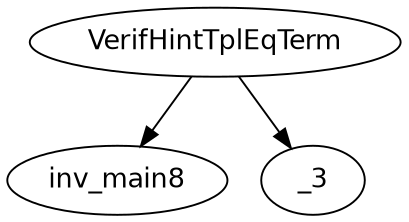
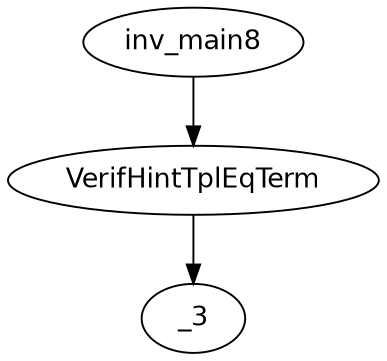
(172, 104) -> (193, 102)
